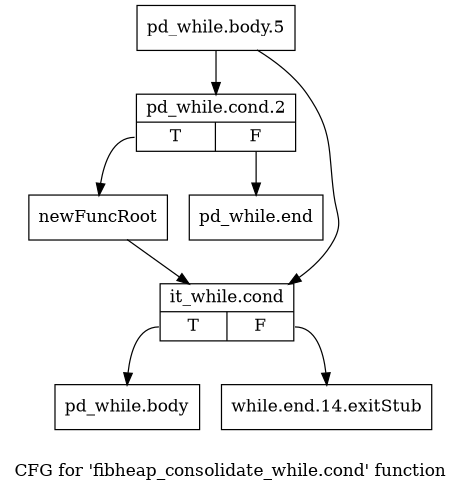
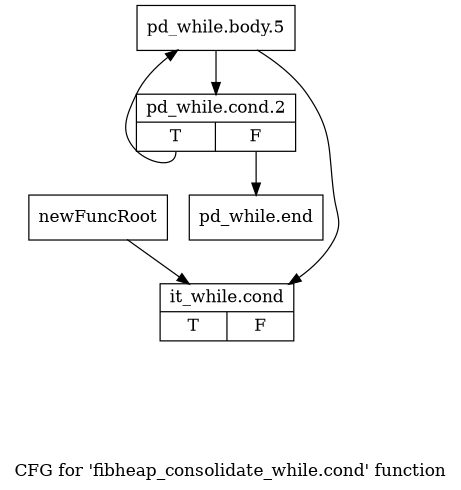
(110, 154) -> (126, 123)
(127, 407) -> none
(327, 407) -> none
